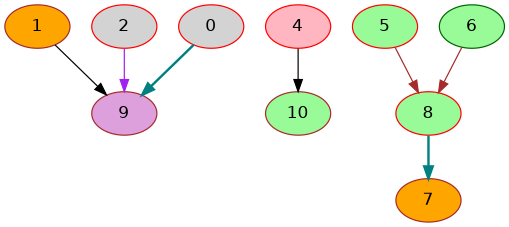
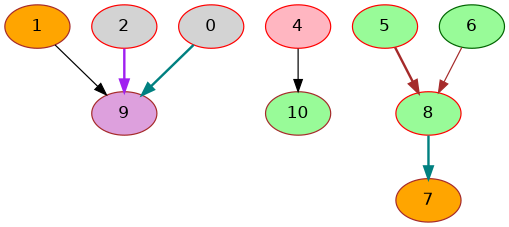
(124, 64) -> (124, 64)
(404, 65) -> (404, 65)
